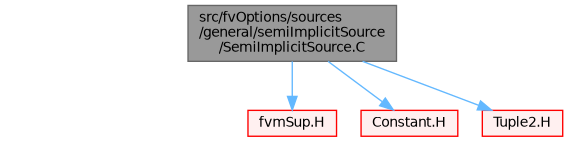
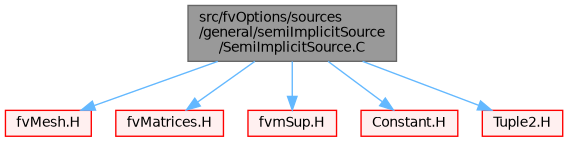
none -> (48, 123)
none -> (170, 123)
